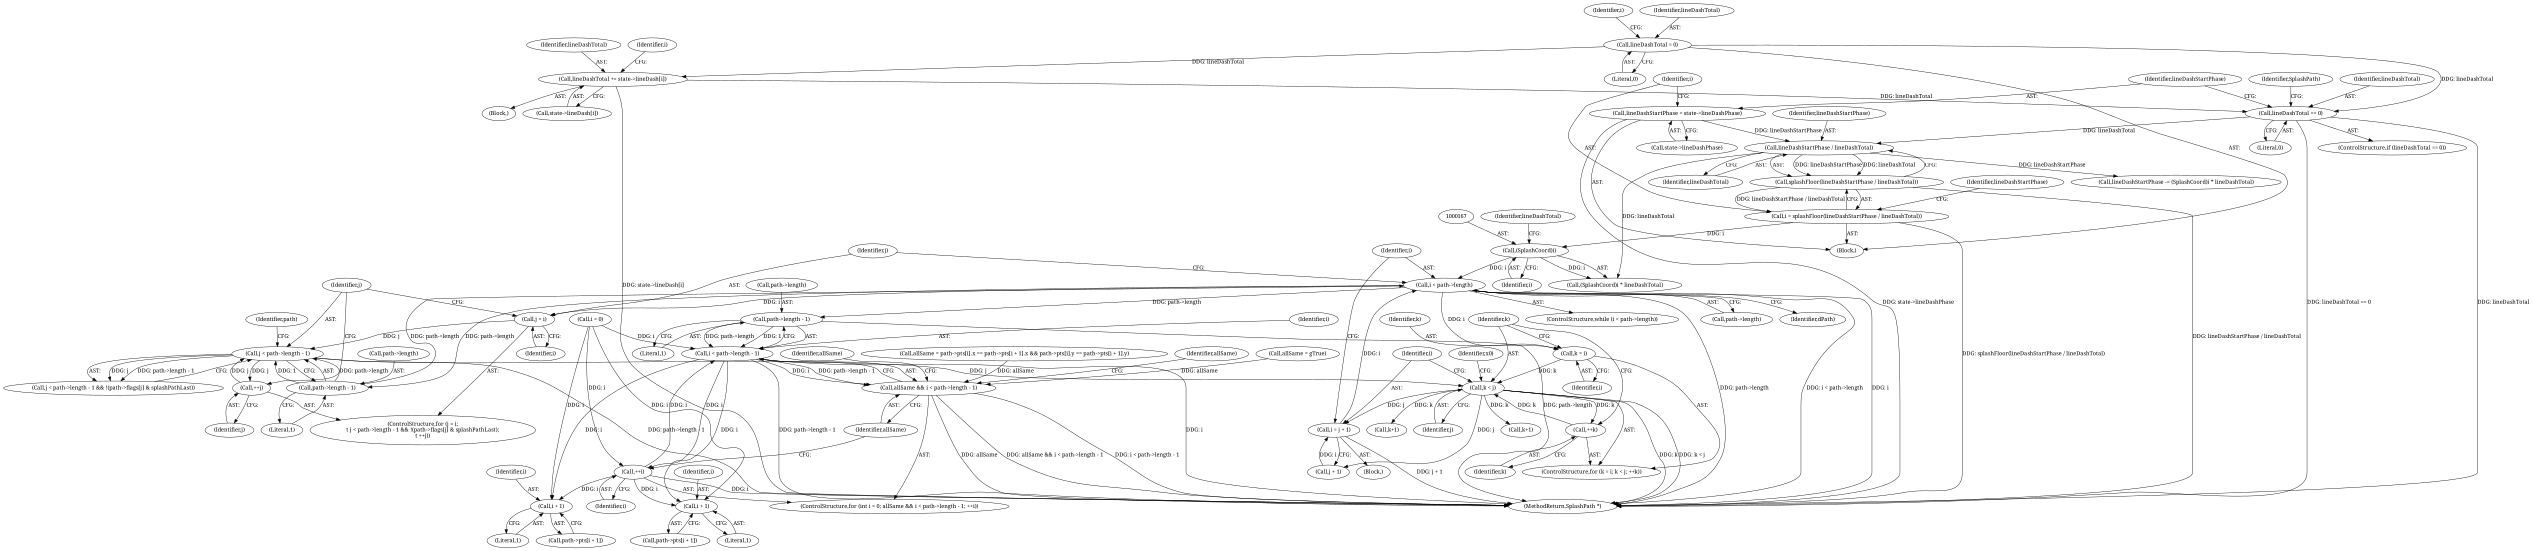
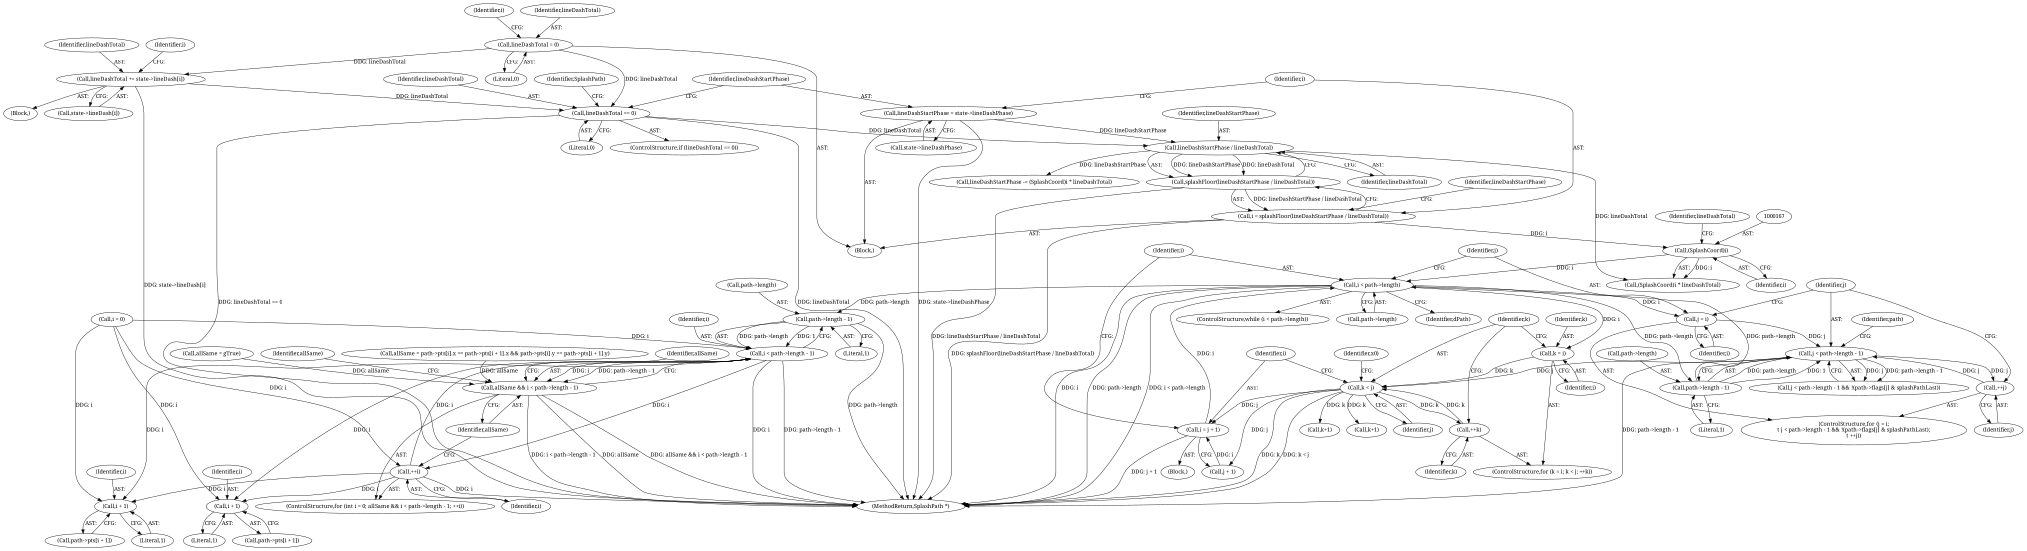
(1621, 409) -> none
